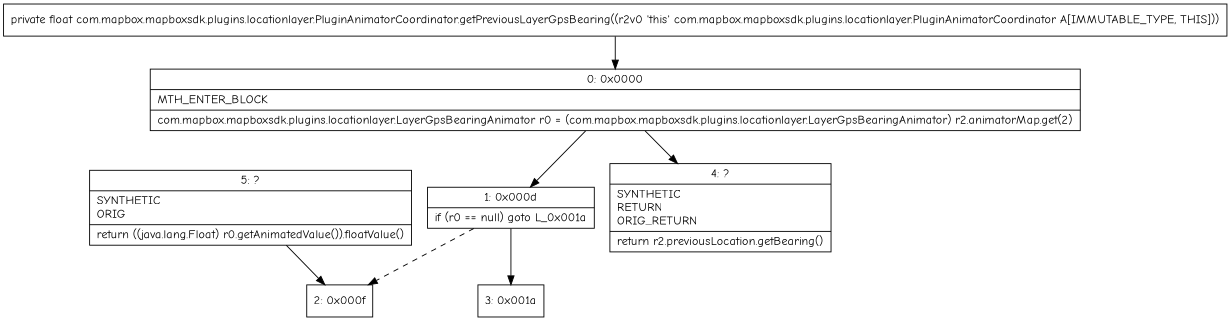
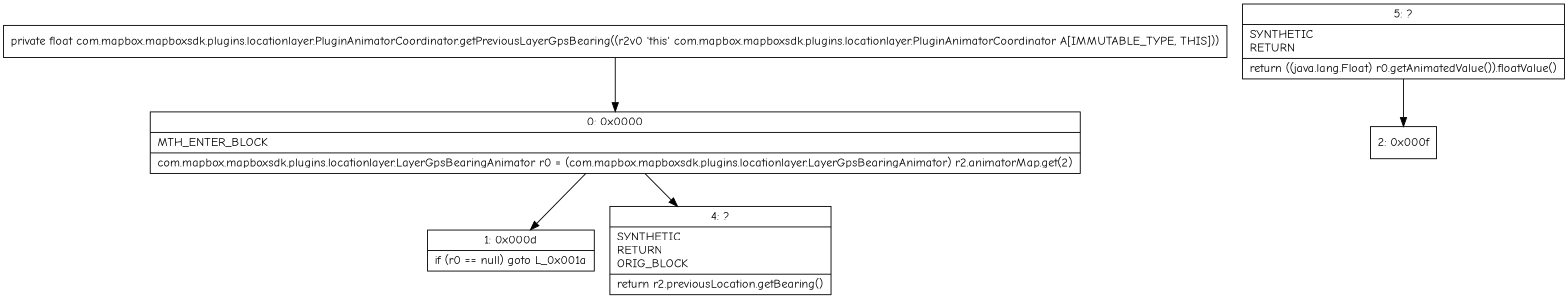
(111, 214) -> (1273, 48)
(658, 221) -> (653, 263)
(425, 254) -> none
(511, 301) -> none
